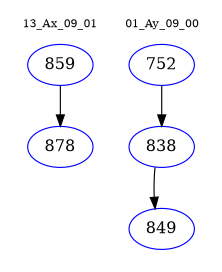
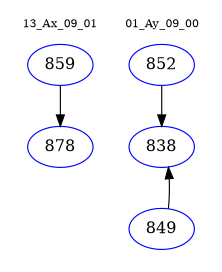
(162, 65) -> (162, 65)
(154, 182) -> (169, 194)
